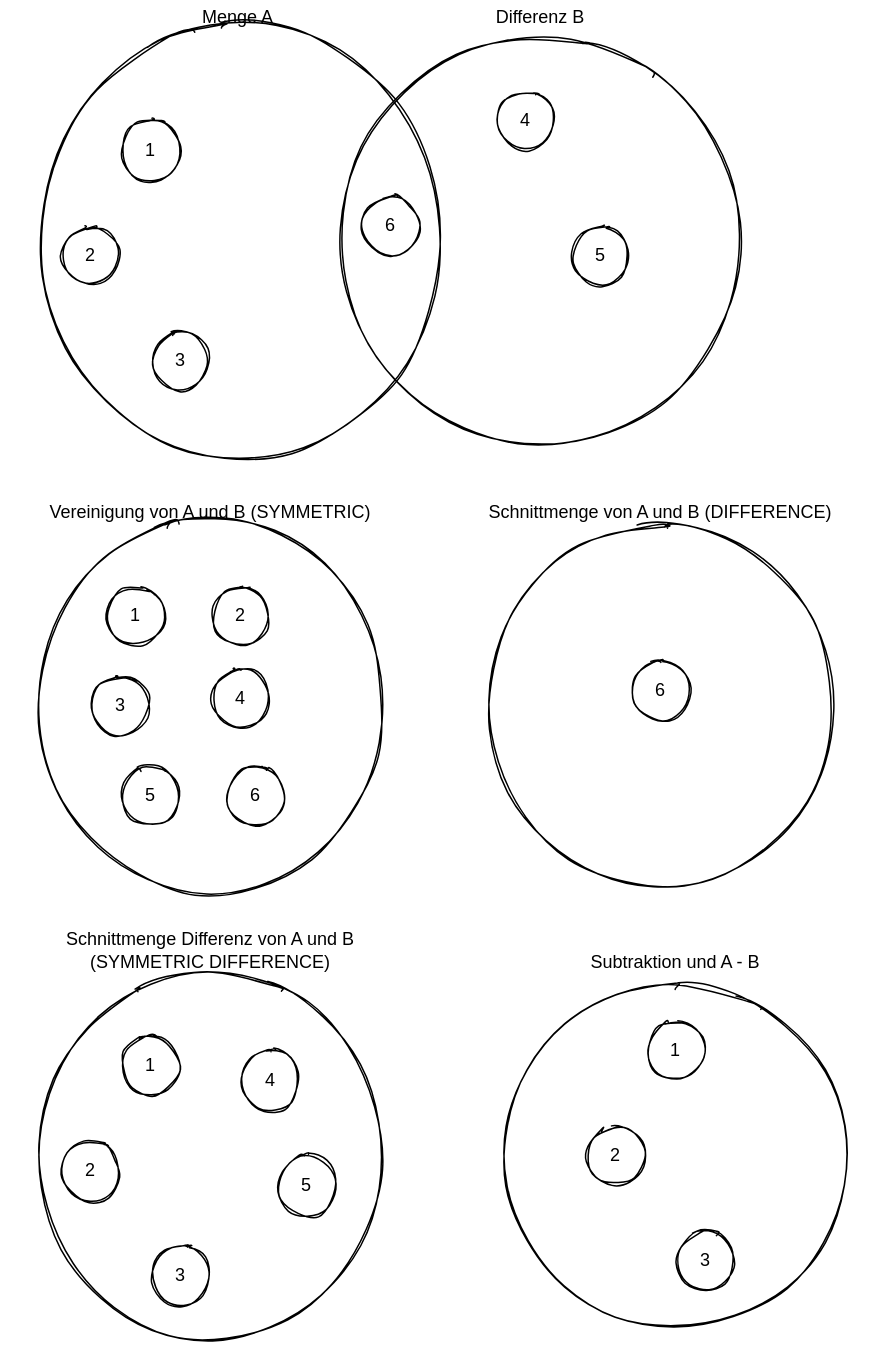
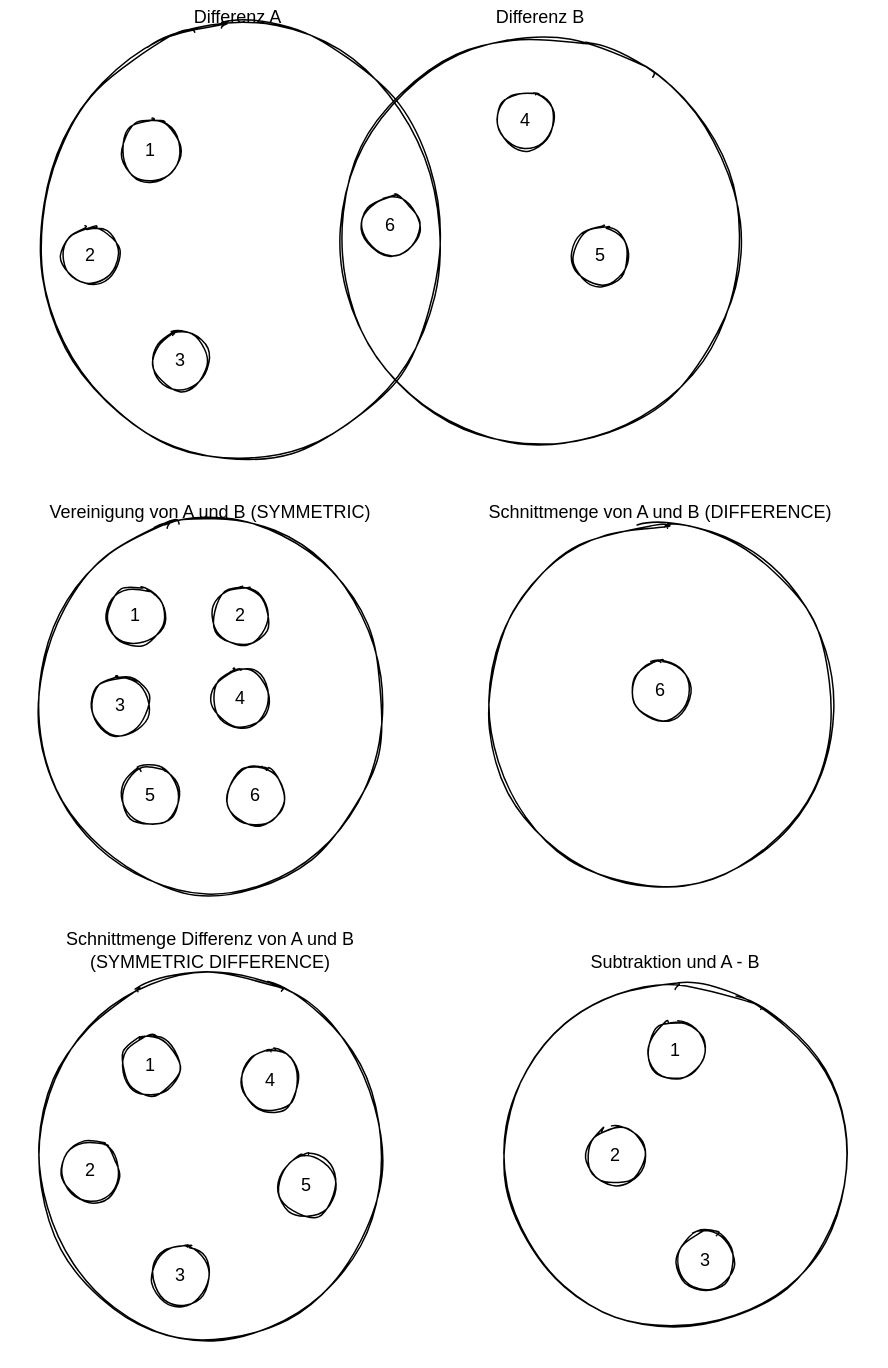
(241, 15) -> (241, 15)
